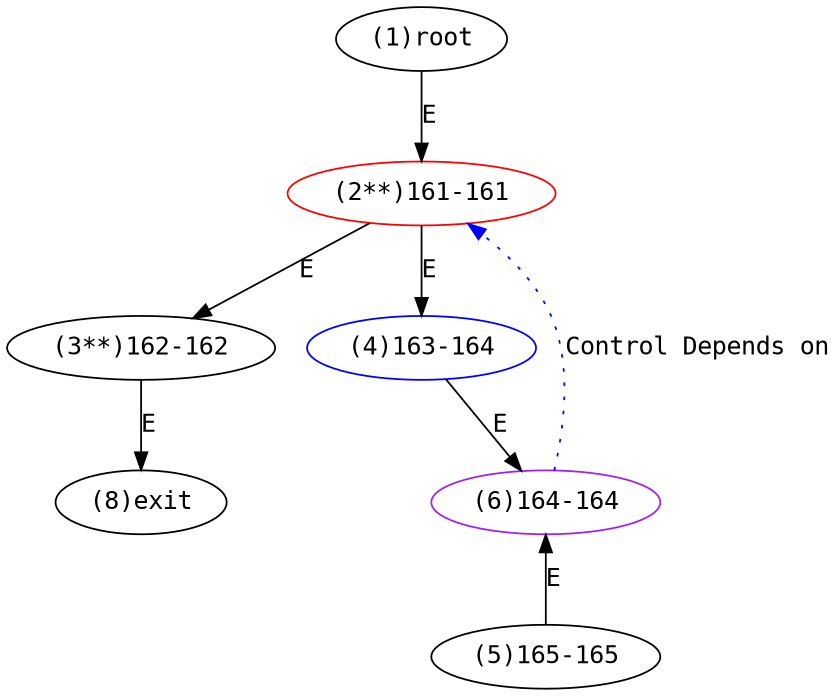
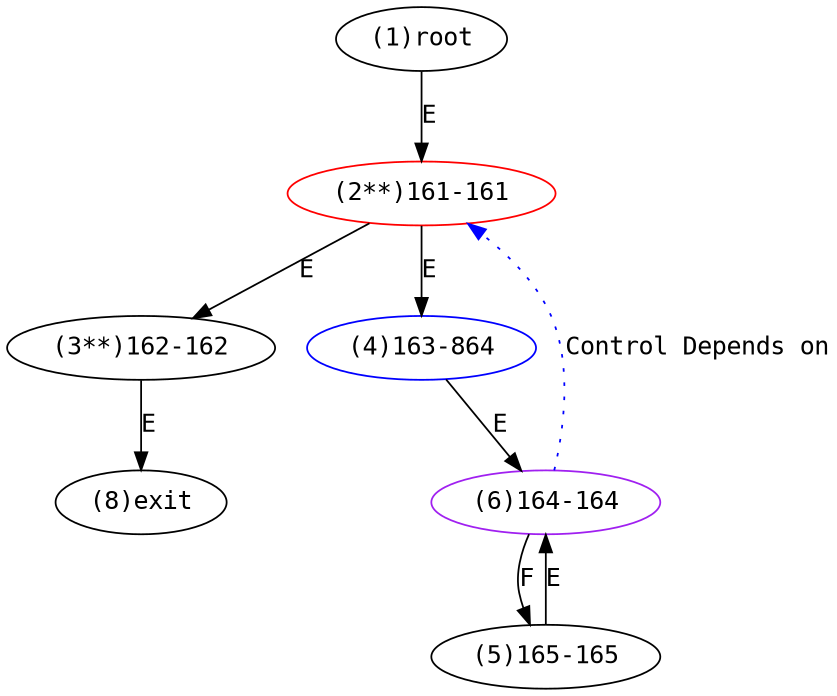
(422, 348) -> (422, 348)
none -> (518, 571)
